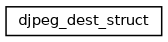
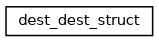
(84, 21) -> (79, 21)
